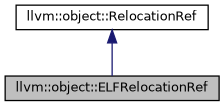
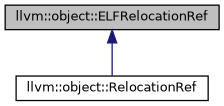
(112, 59) -> (112, 59)
